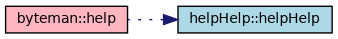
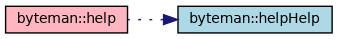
(255, 20) -> (255, 20)
